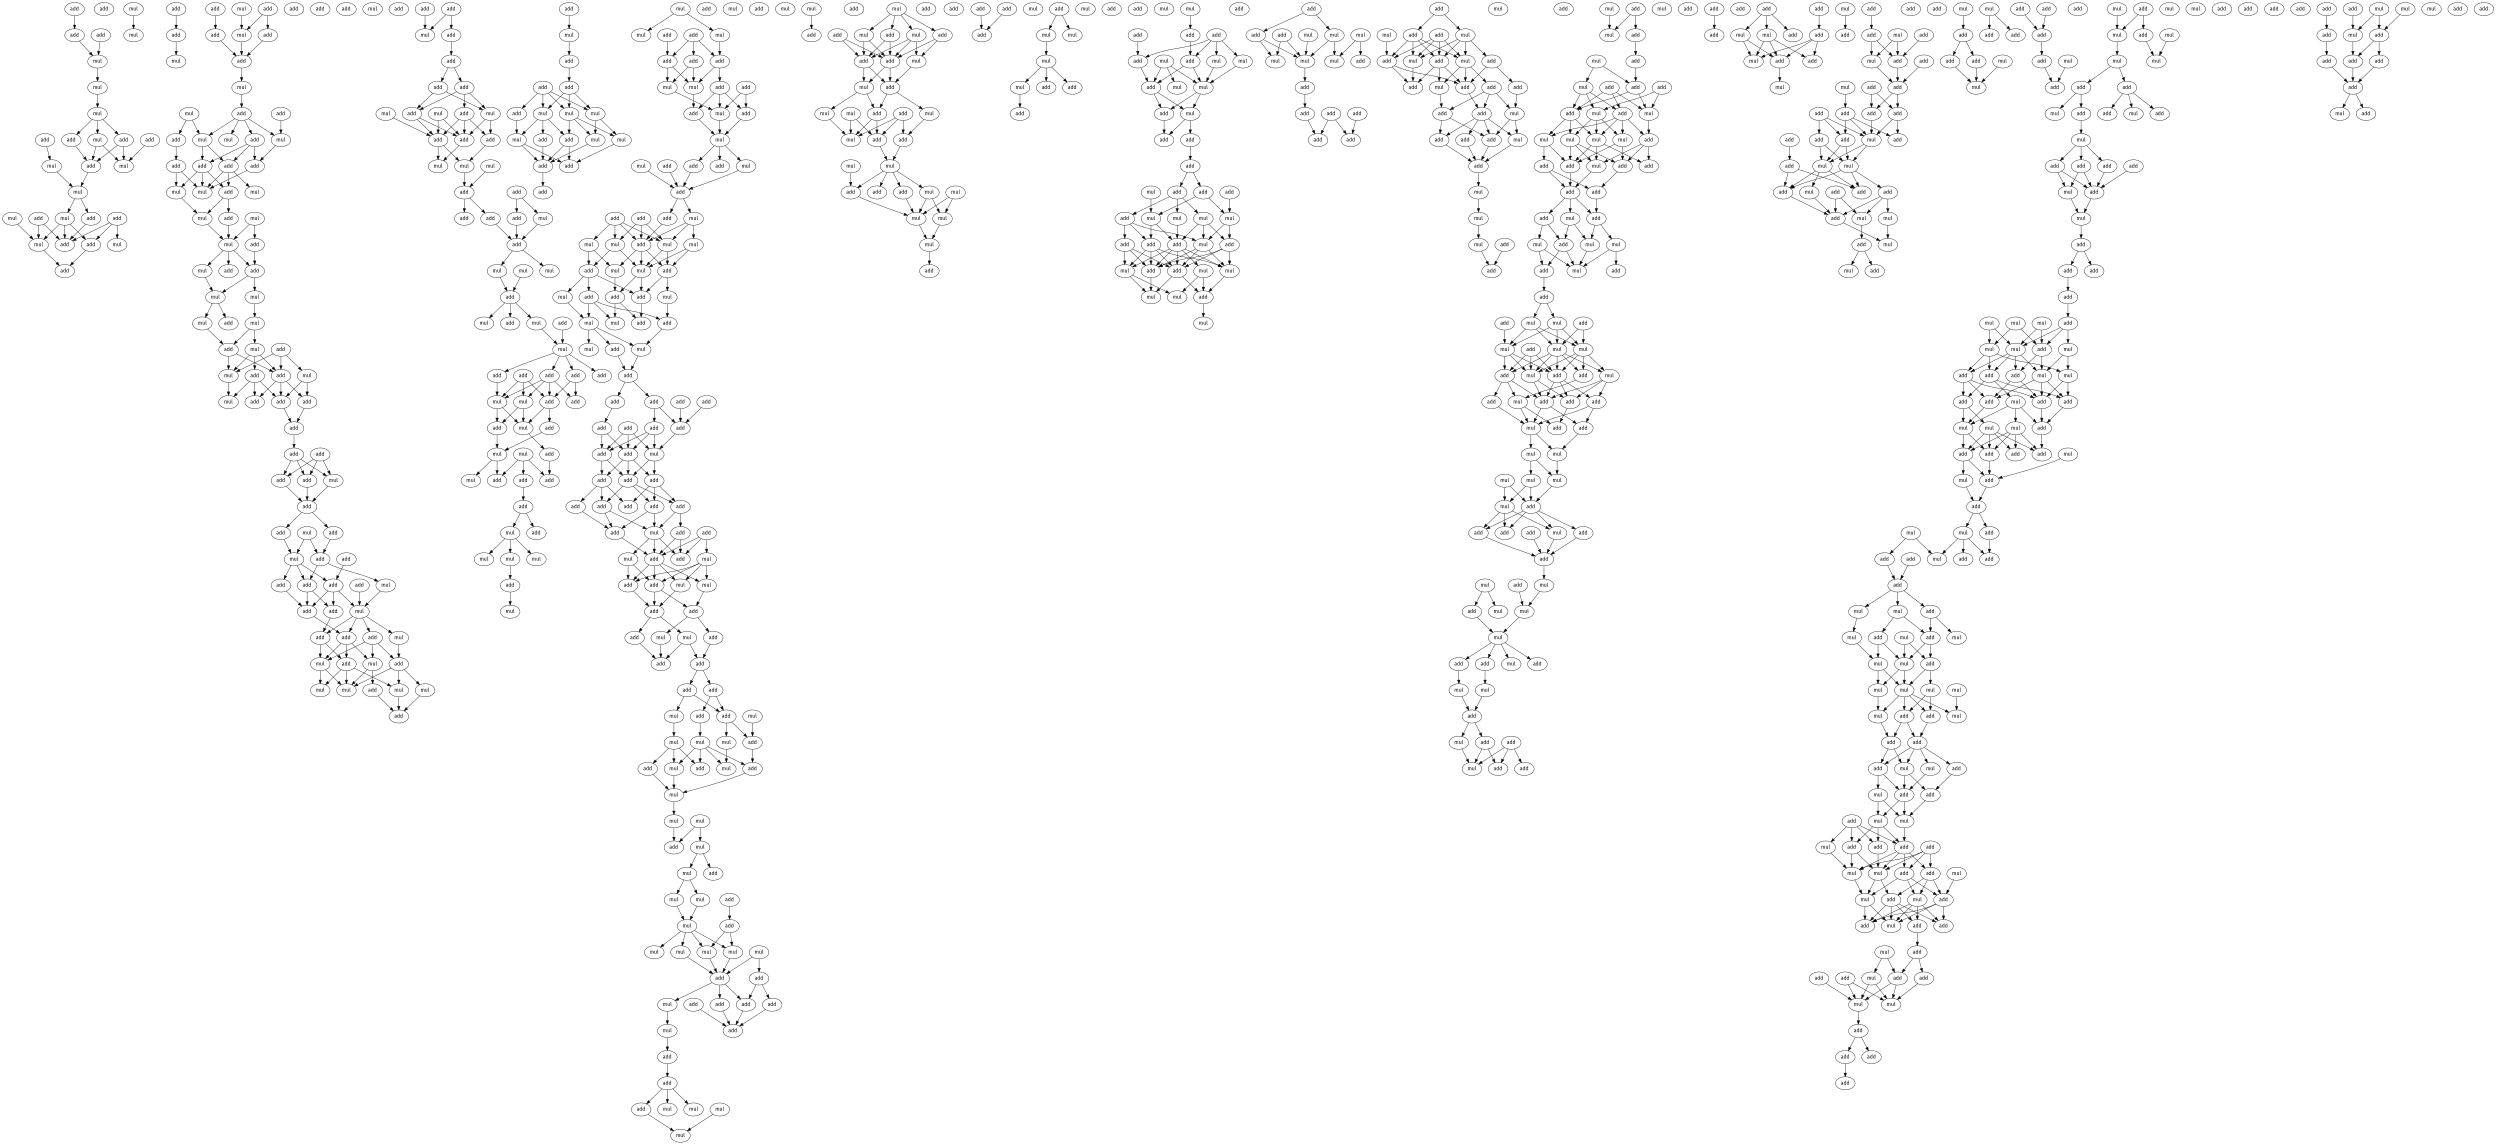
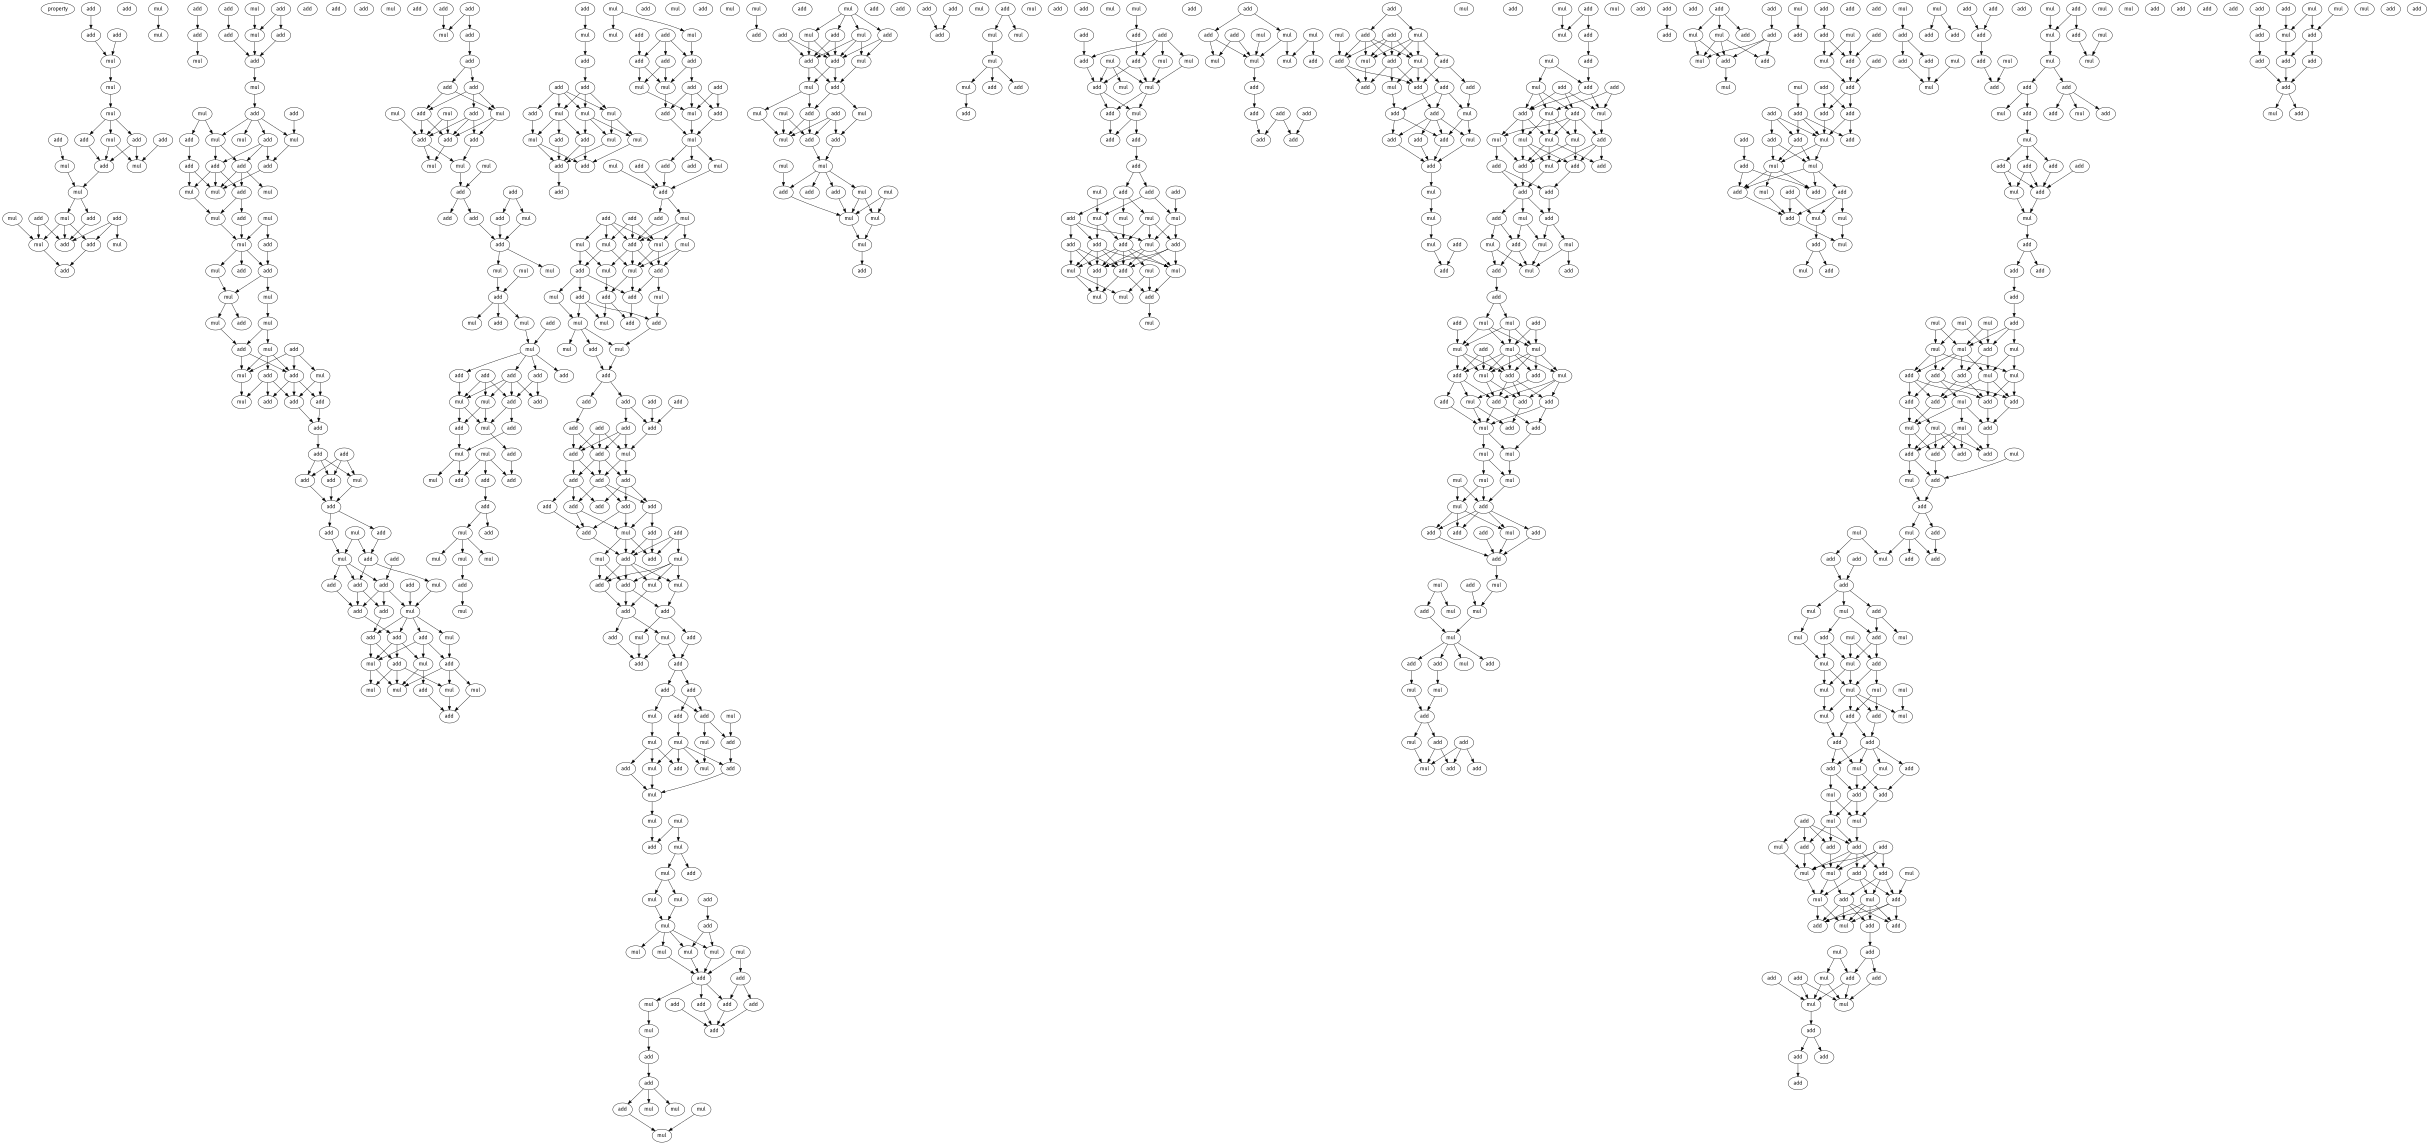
none -> (58, 9)
